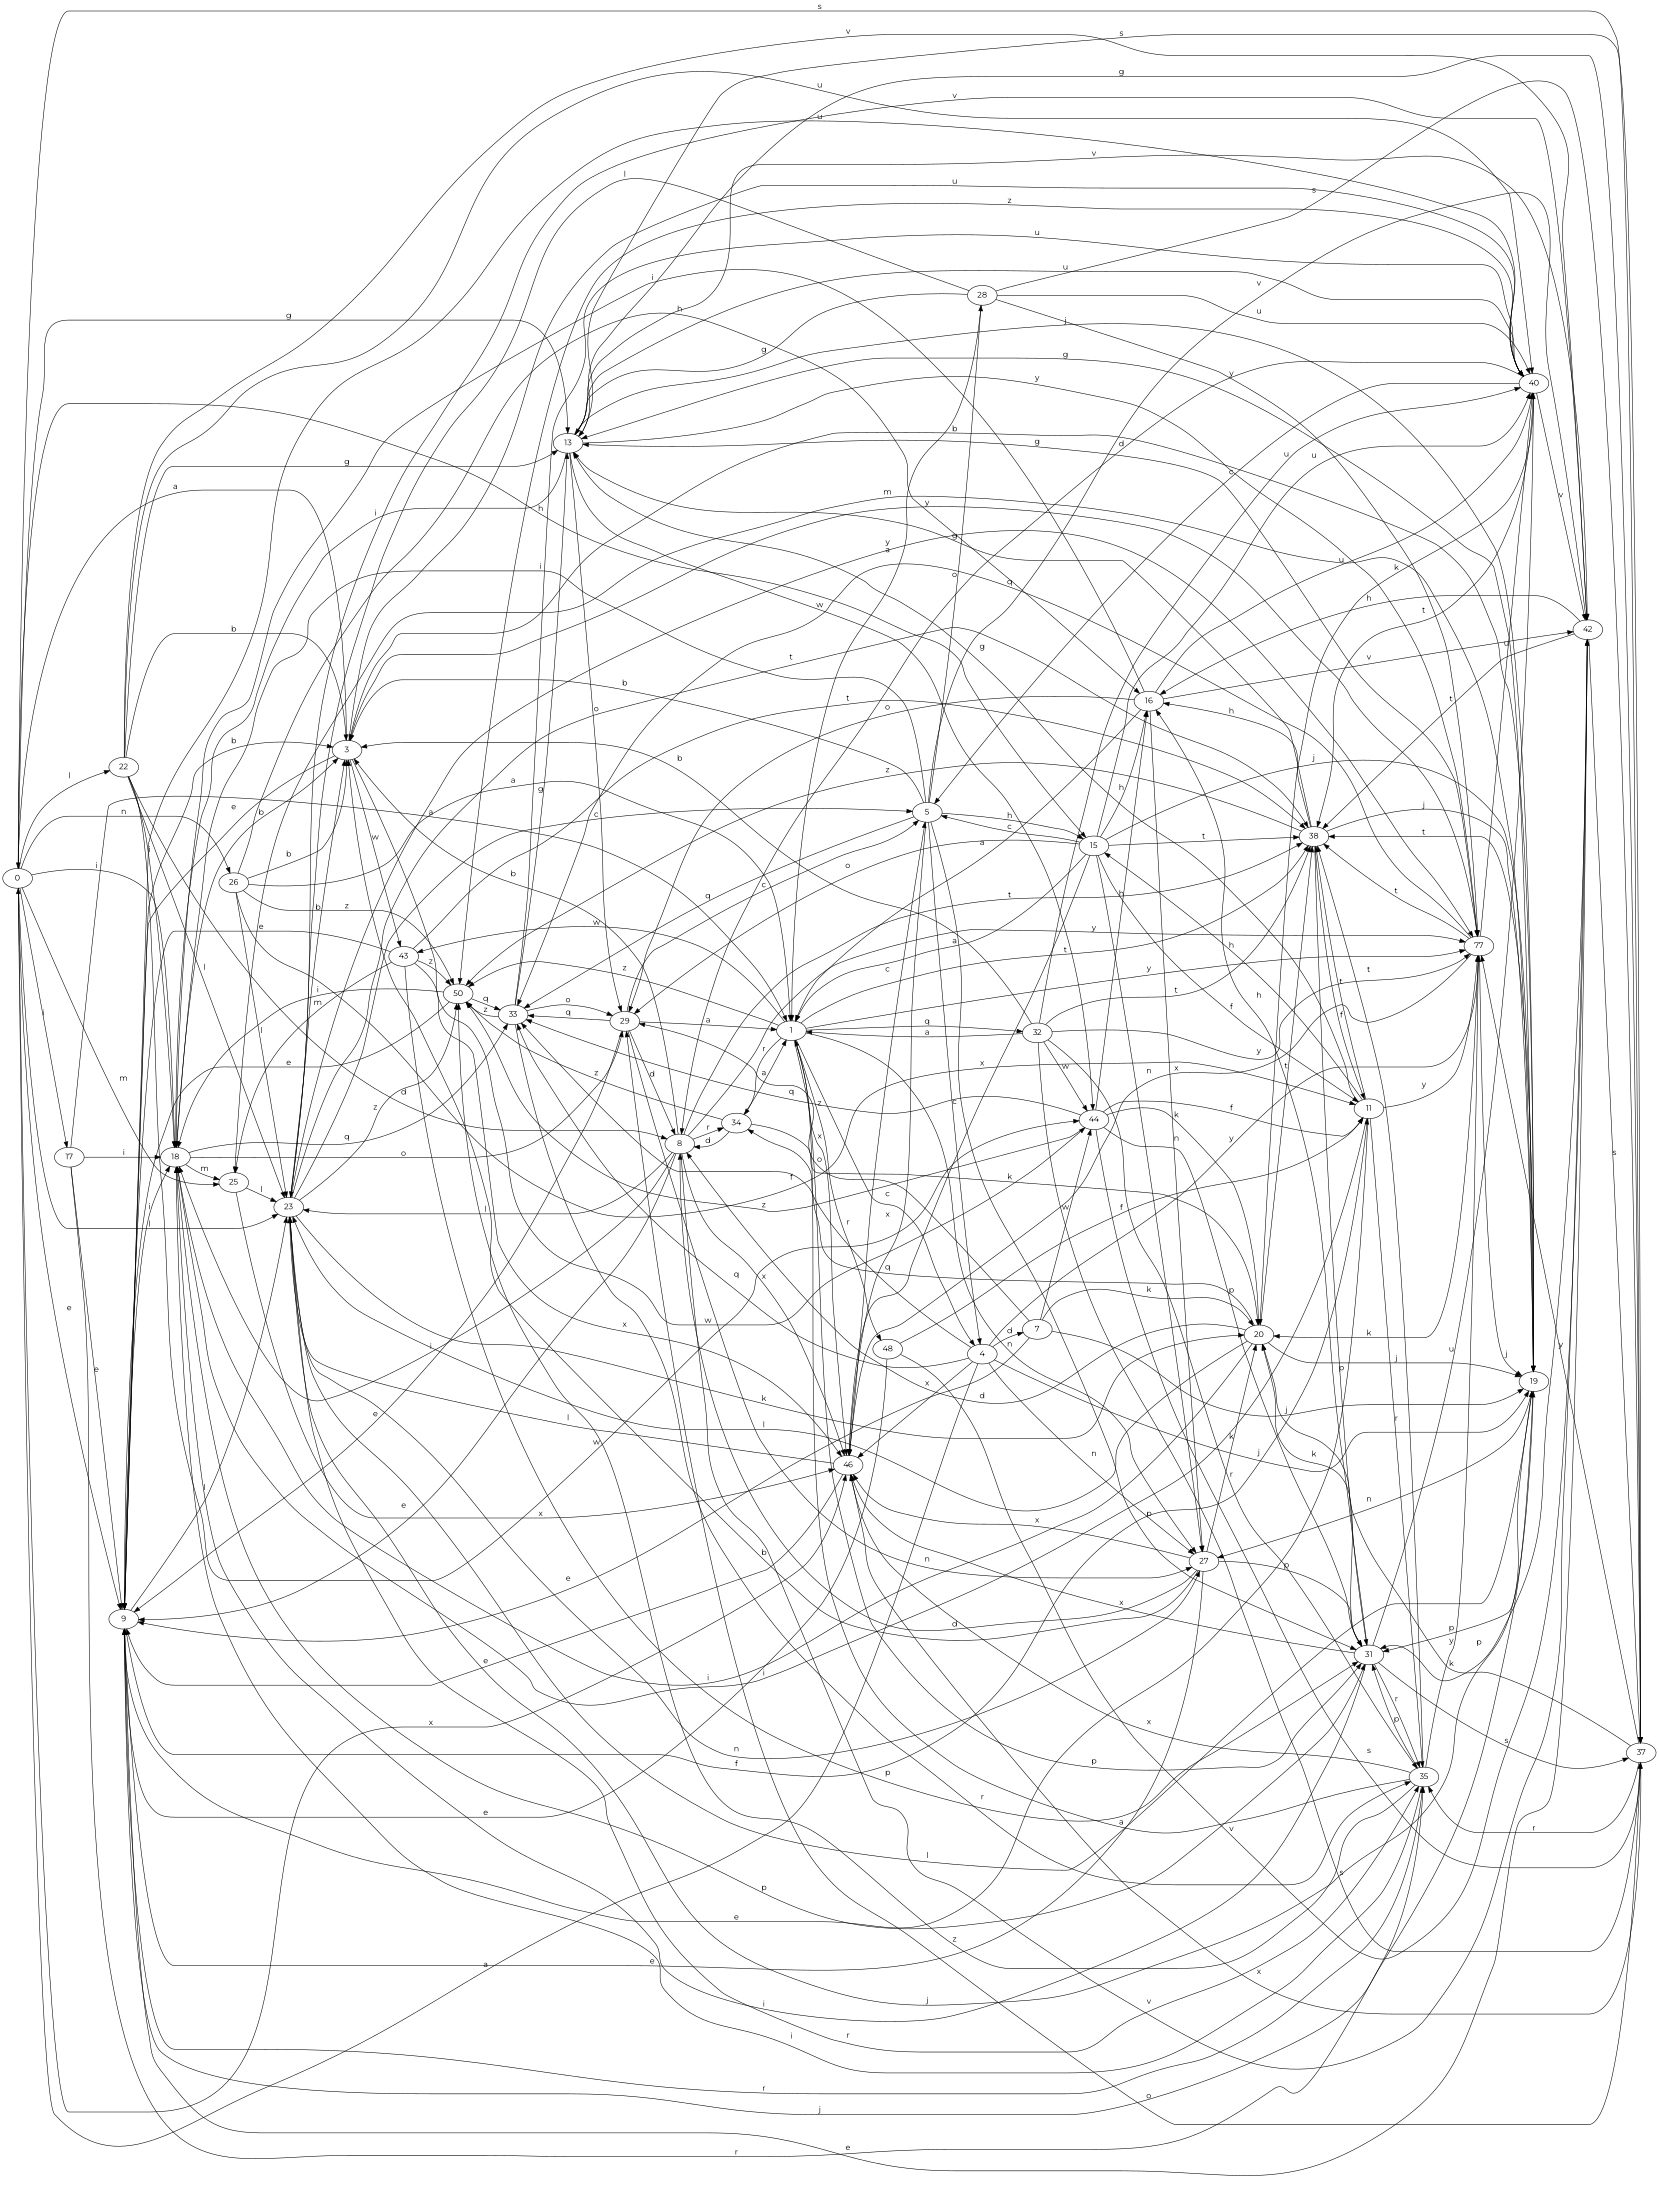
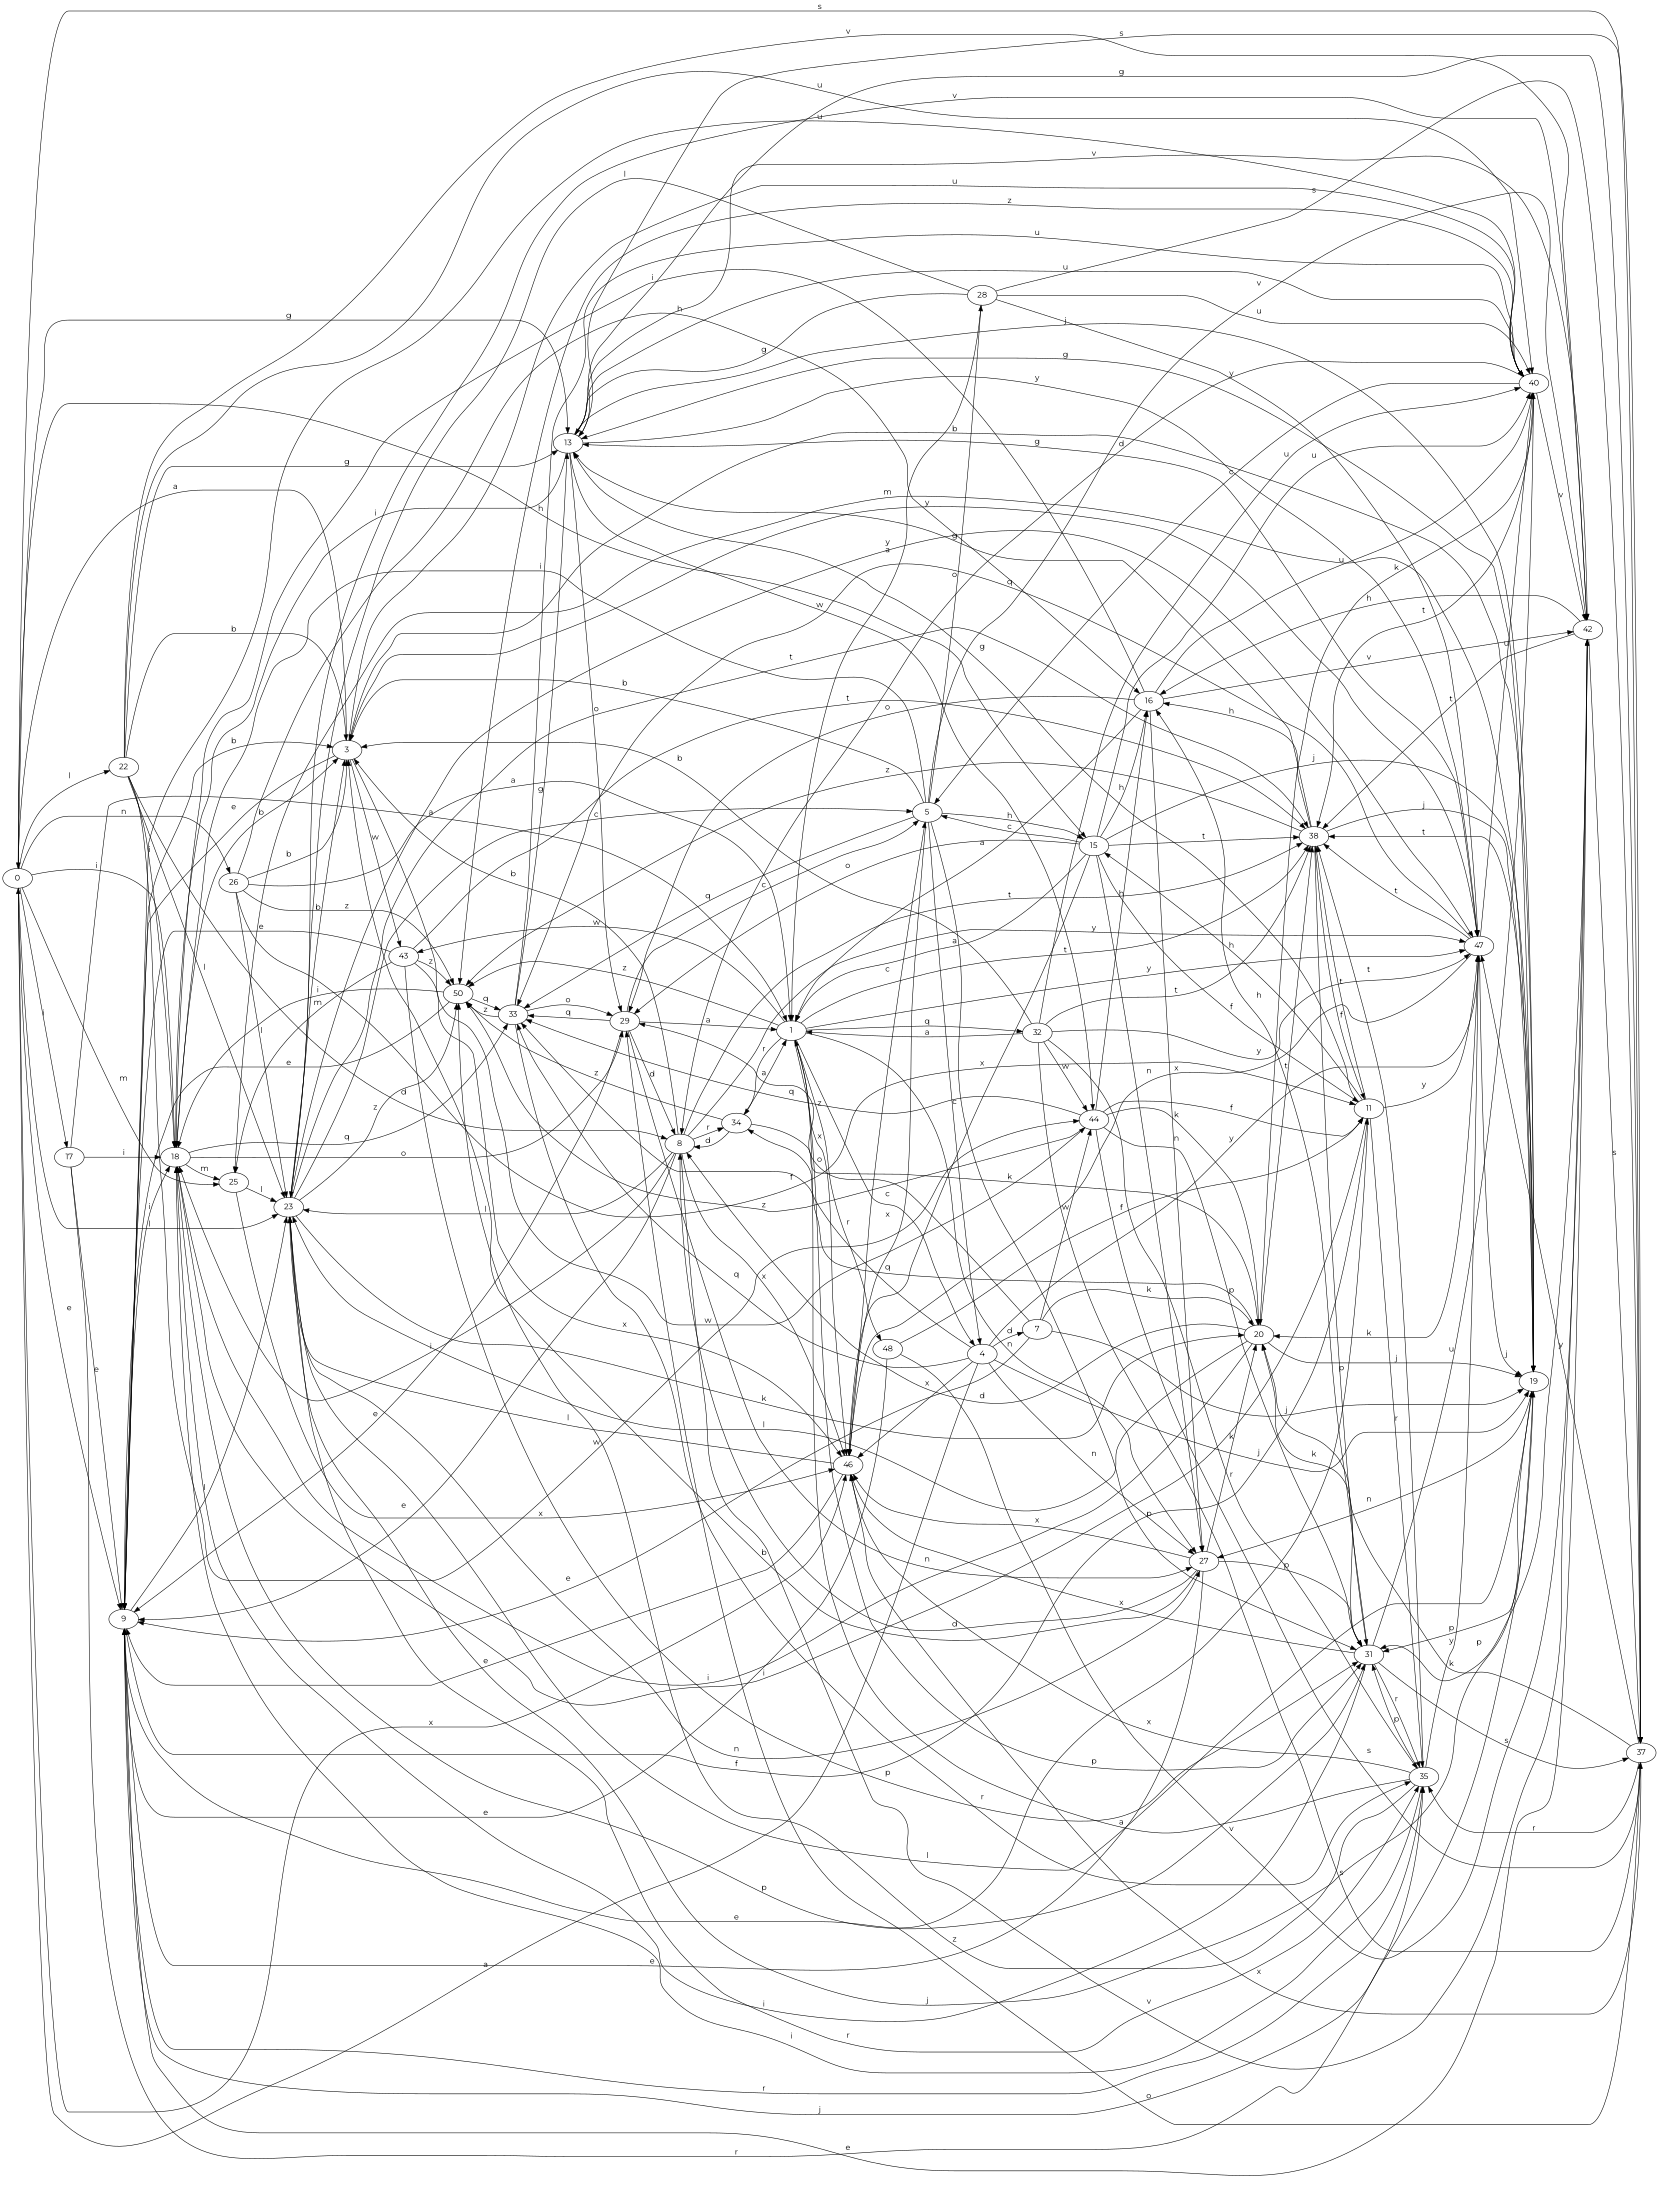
(1479, 946) -> (1479, 946)
